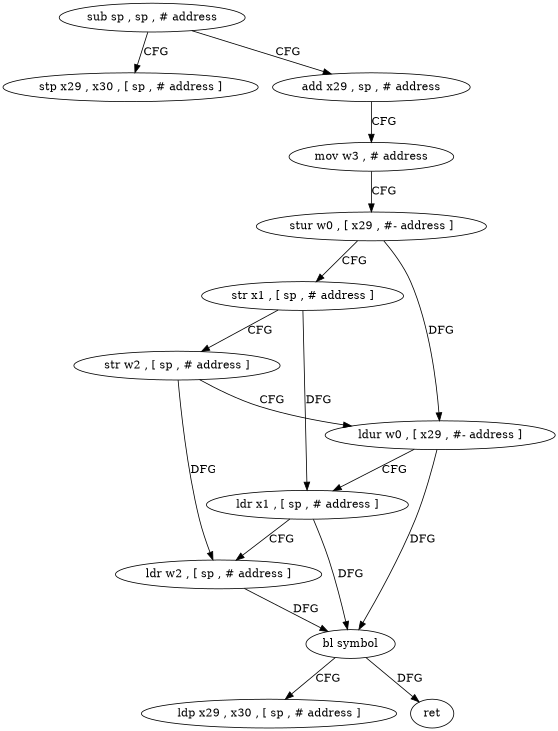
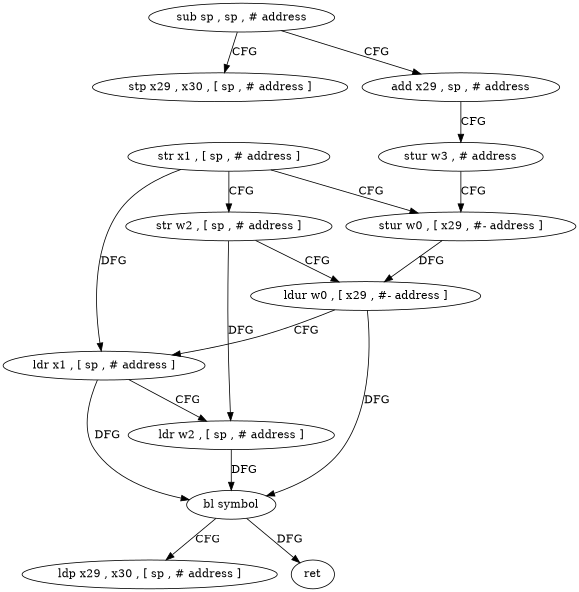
(371, 157) -> (461, 157)
(340, 258) -> (341, 190)
